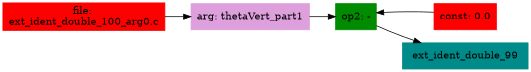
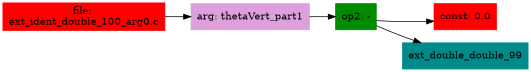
(409, 12) -> (401, 22)
(465, 56) -> (465, 56)
